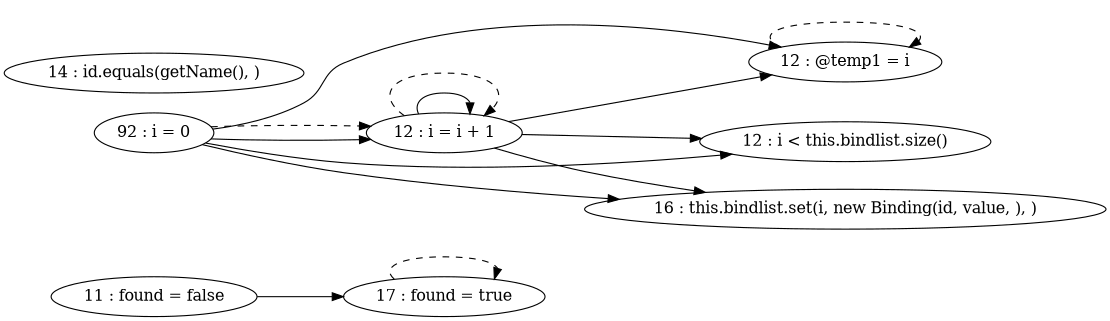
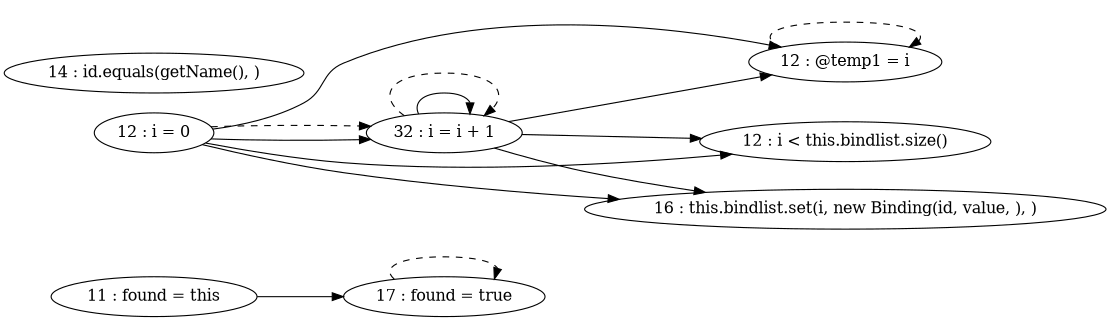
(154, 133) -> (154, 133)
(444, 133) -> (444, 133)
(154, 297) -> (154, 297)
